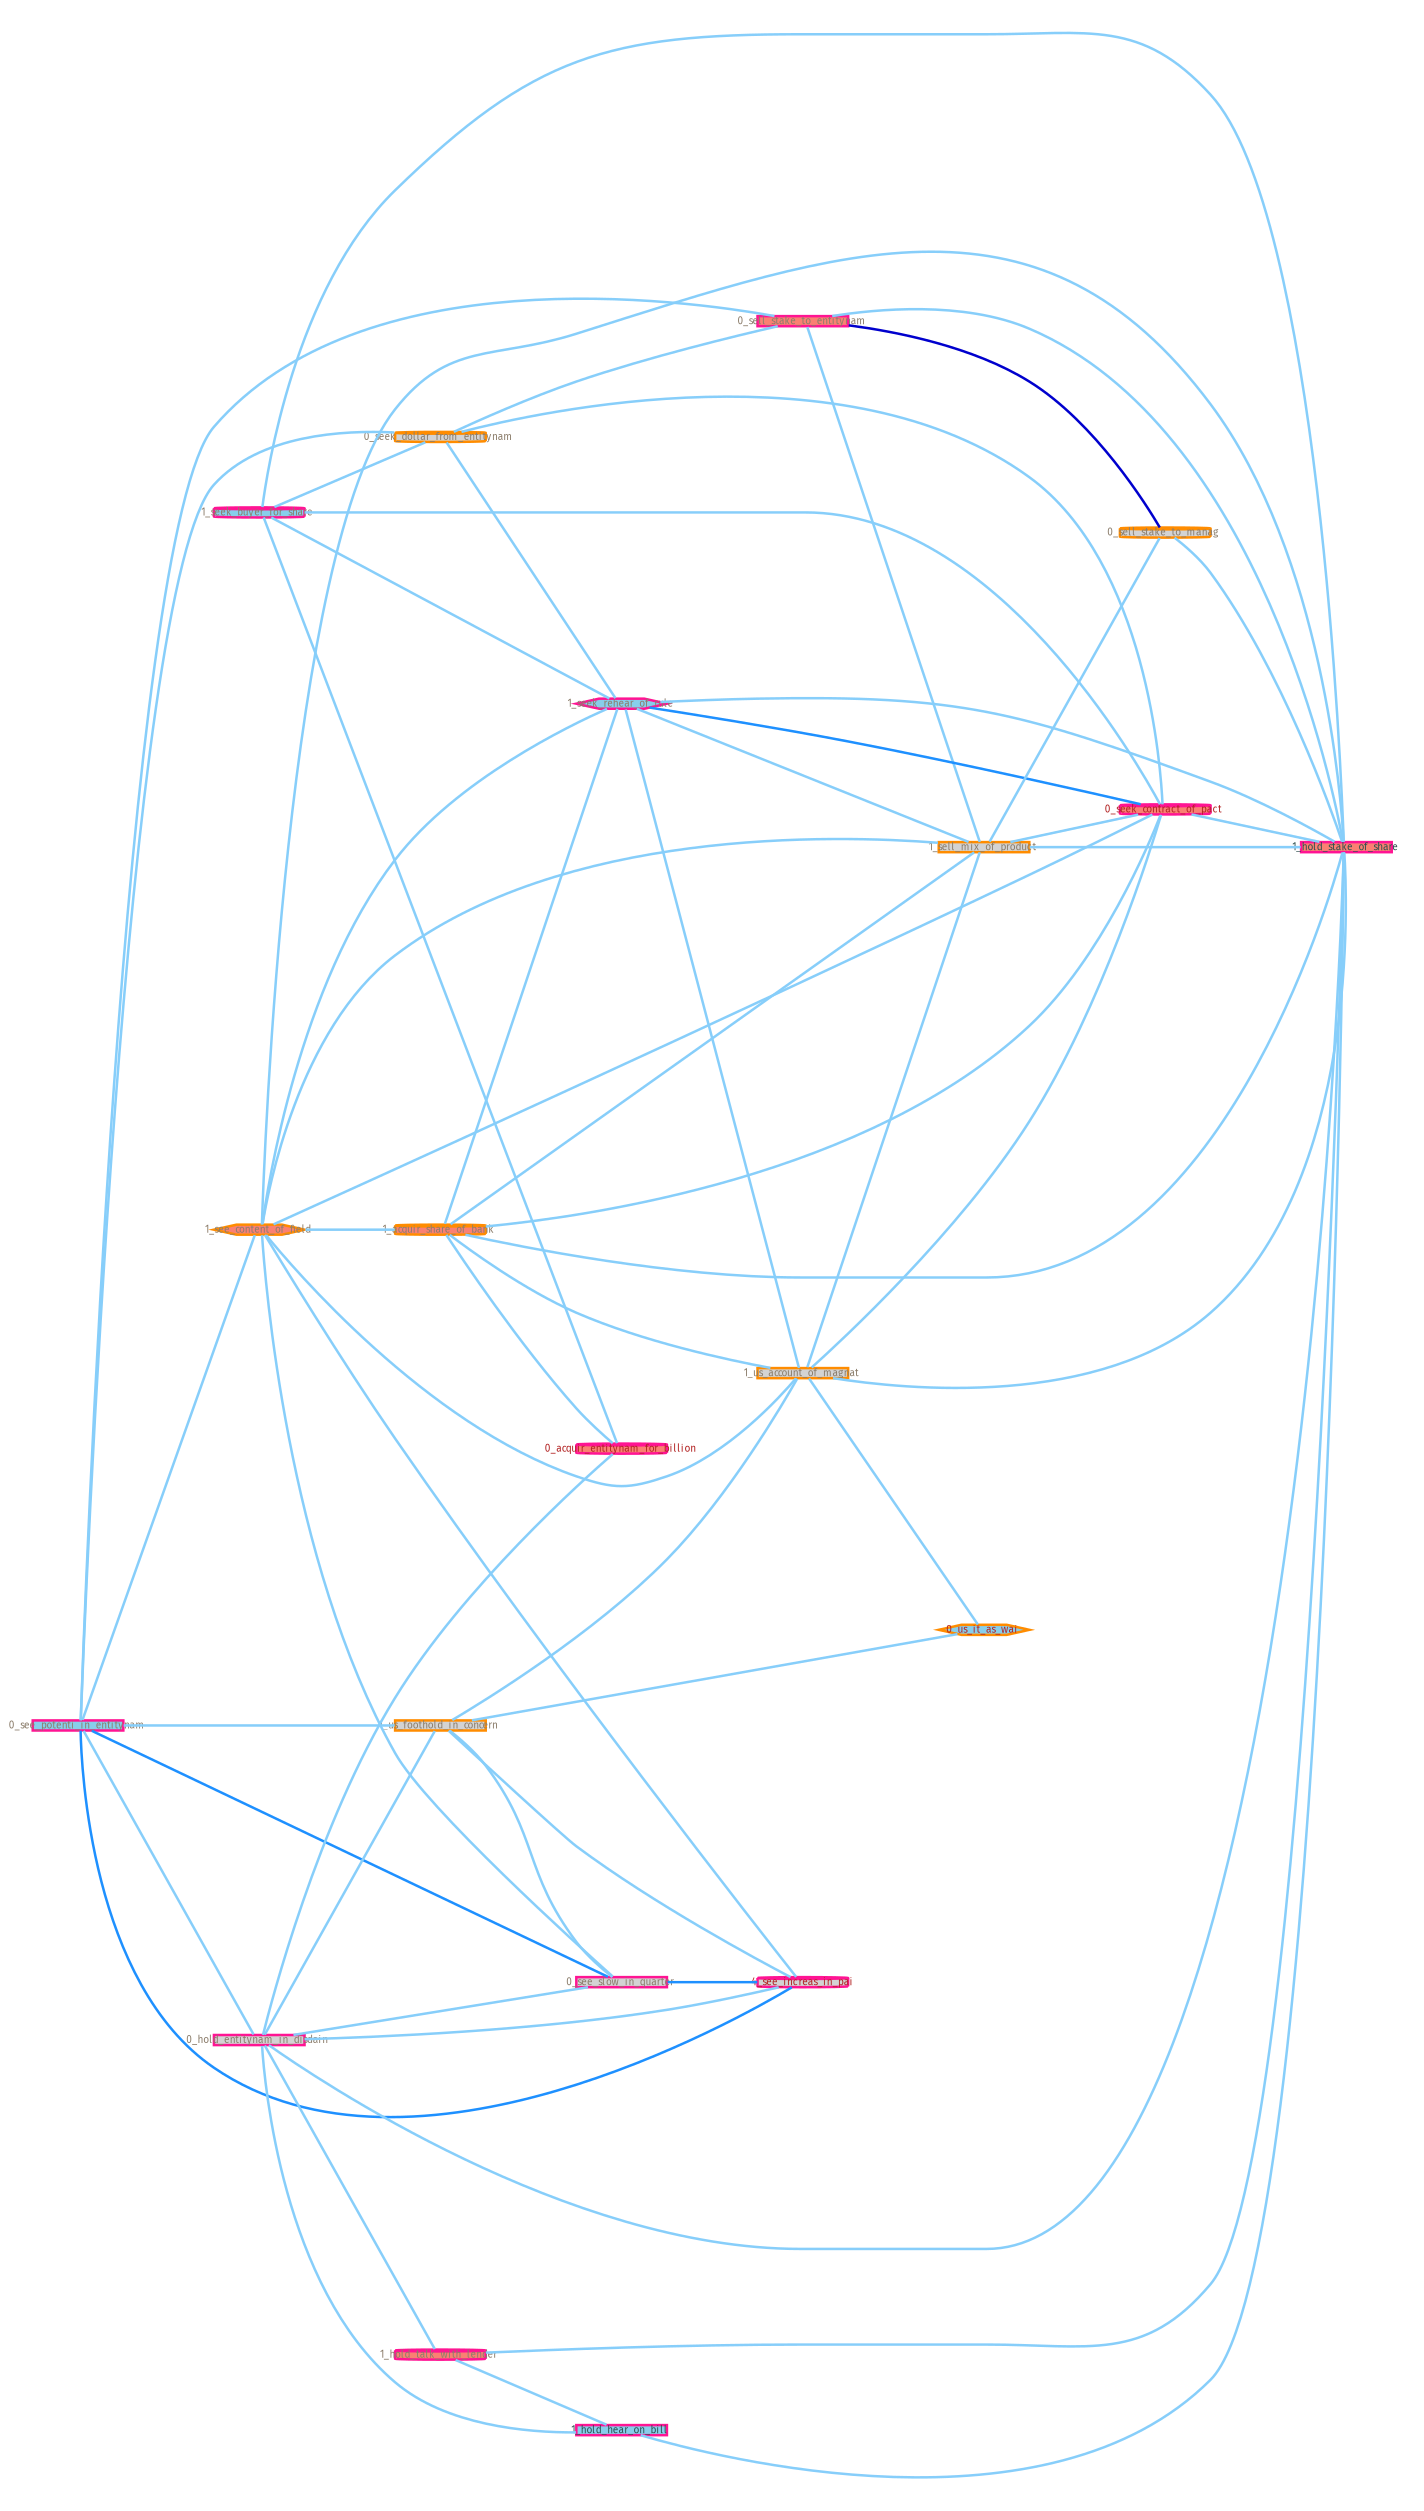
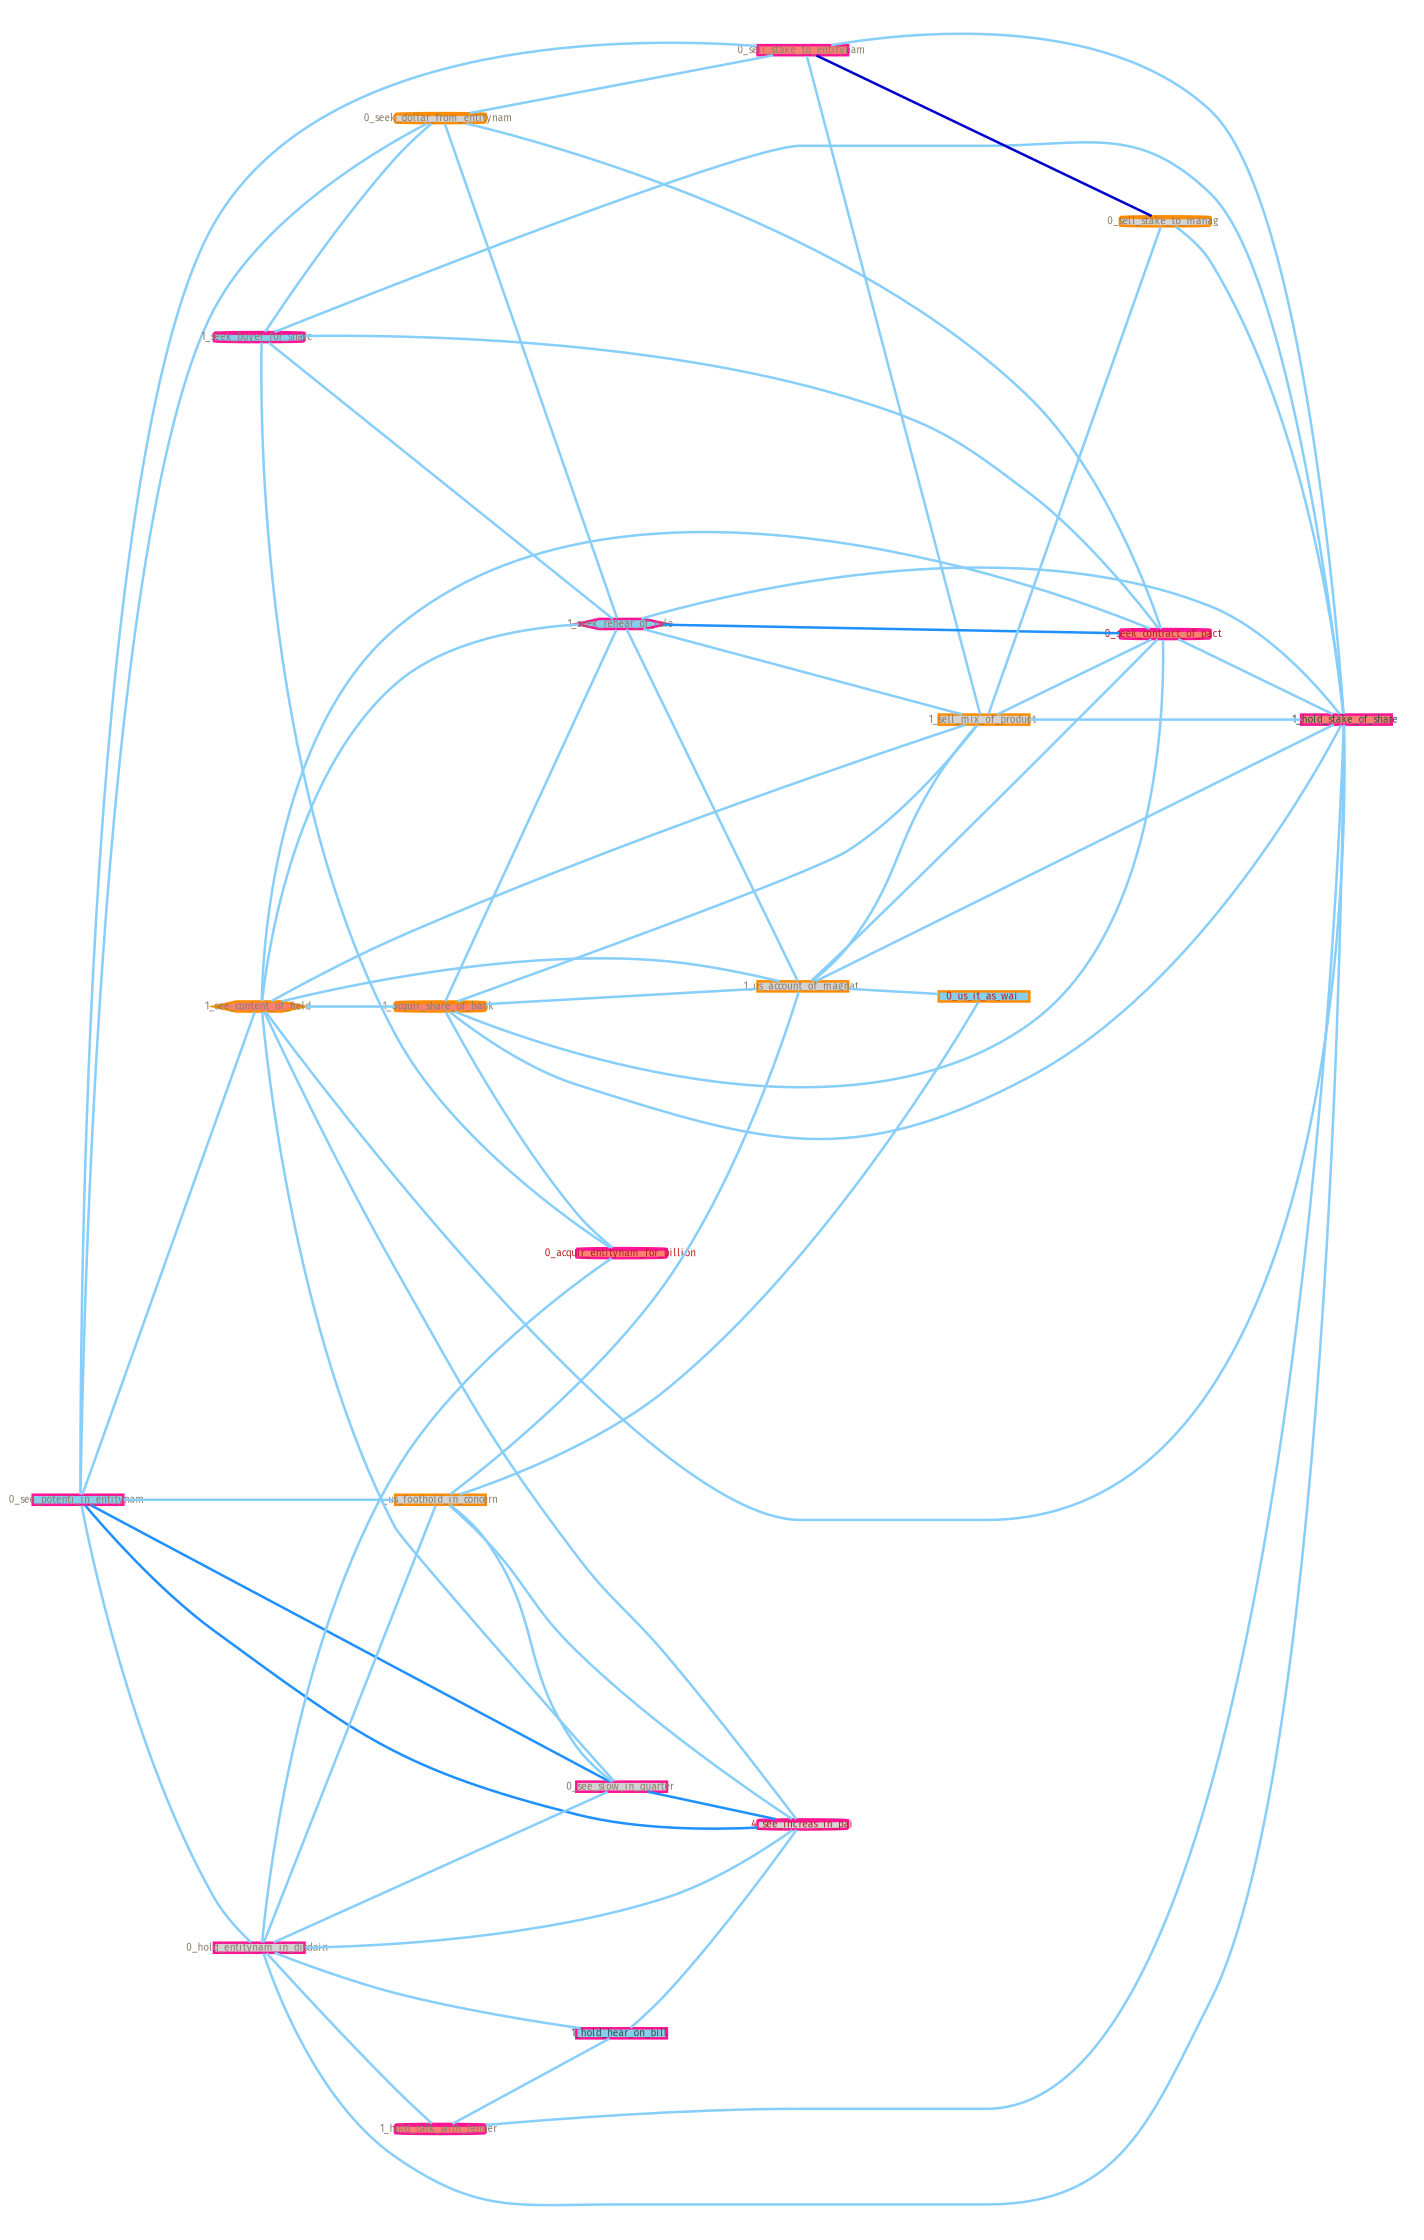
(984, 1630) -> (984, 996)
(1294, 1973) -> (718, 1933)
